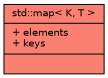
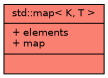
(29, 44) -> (29, 44)
